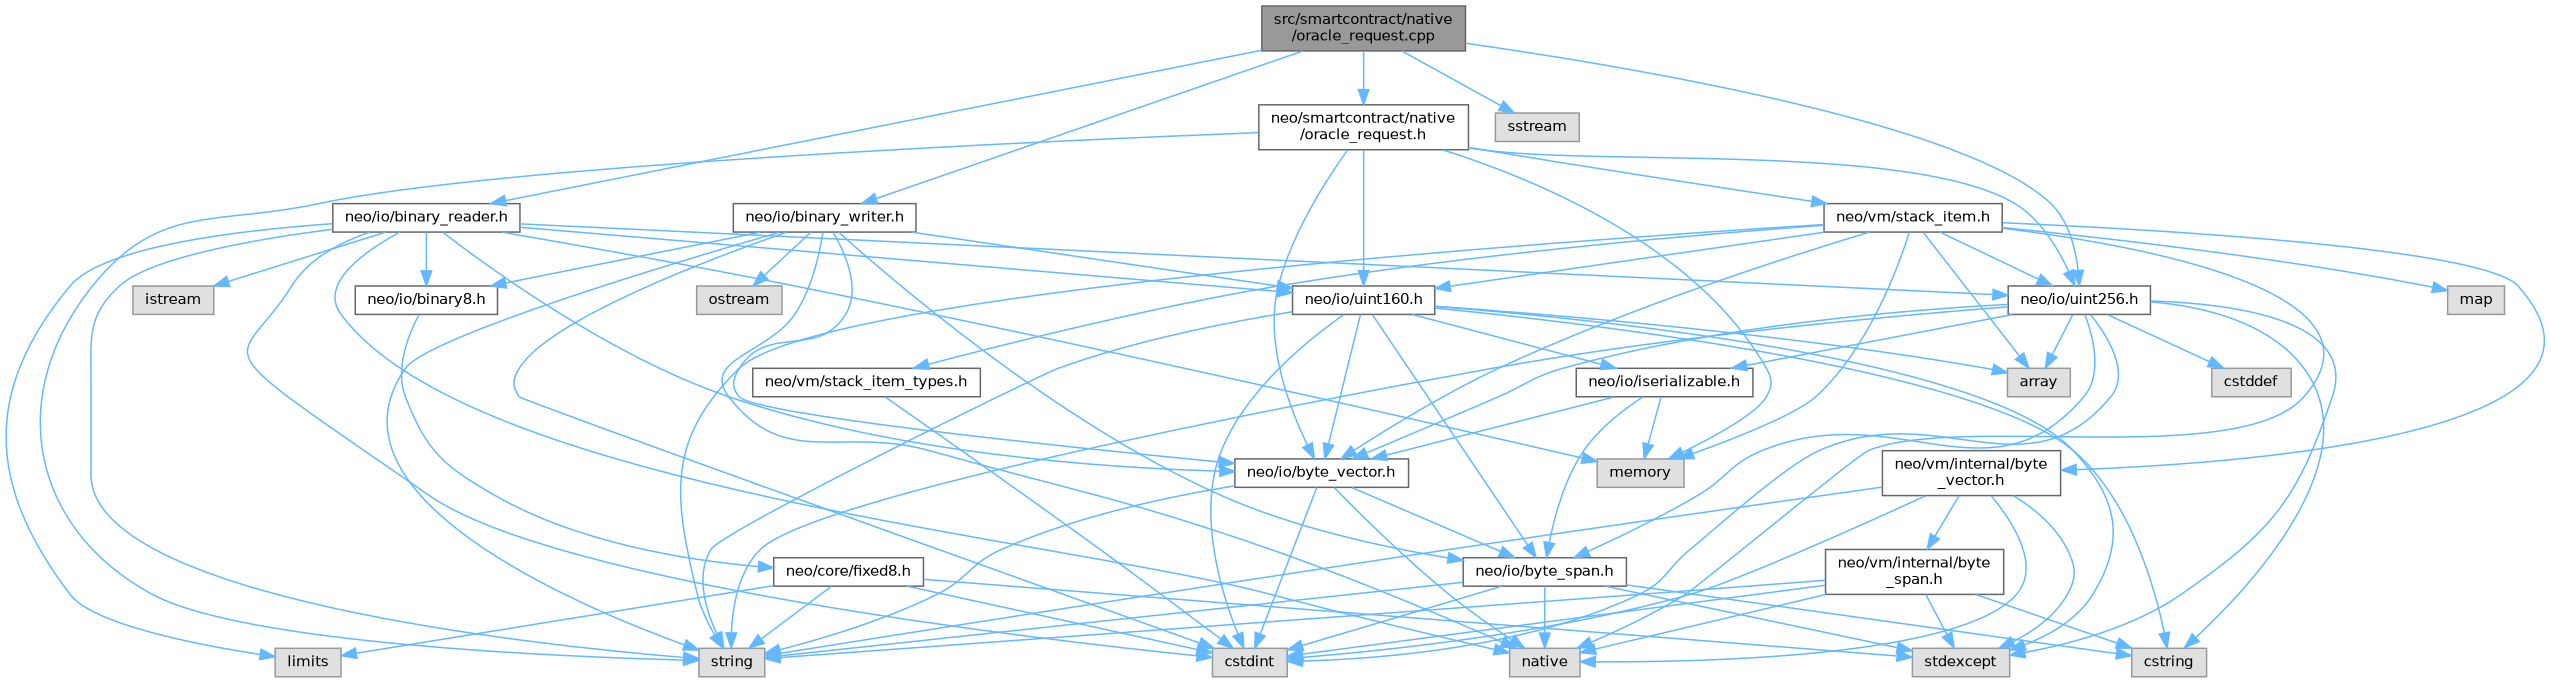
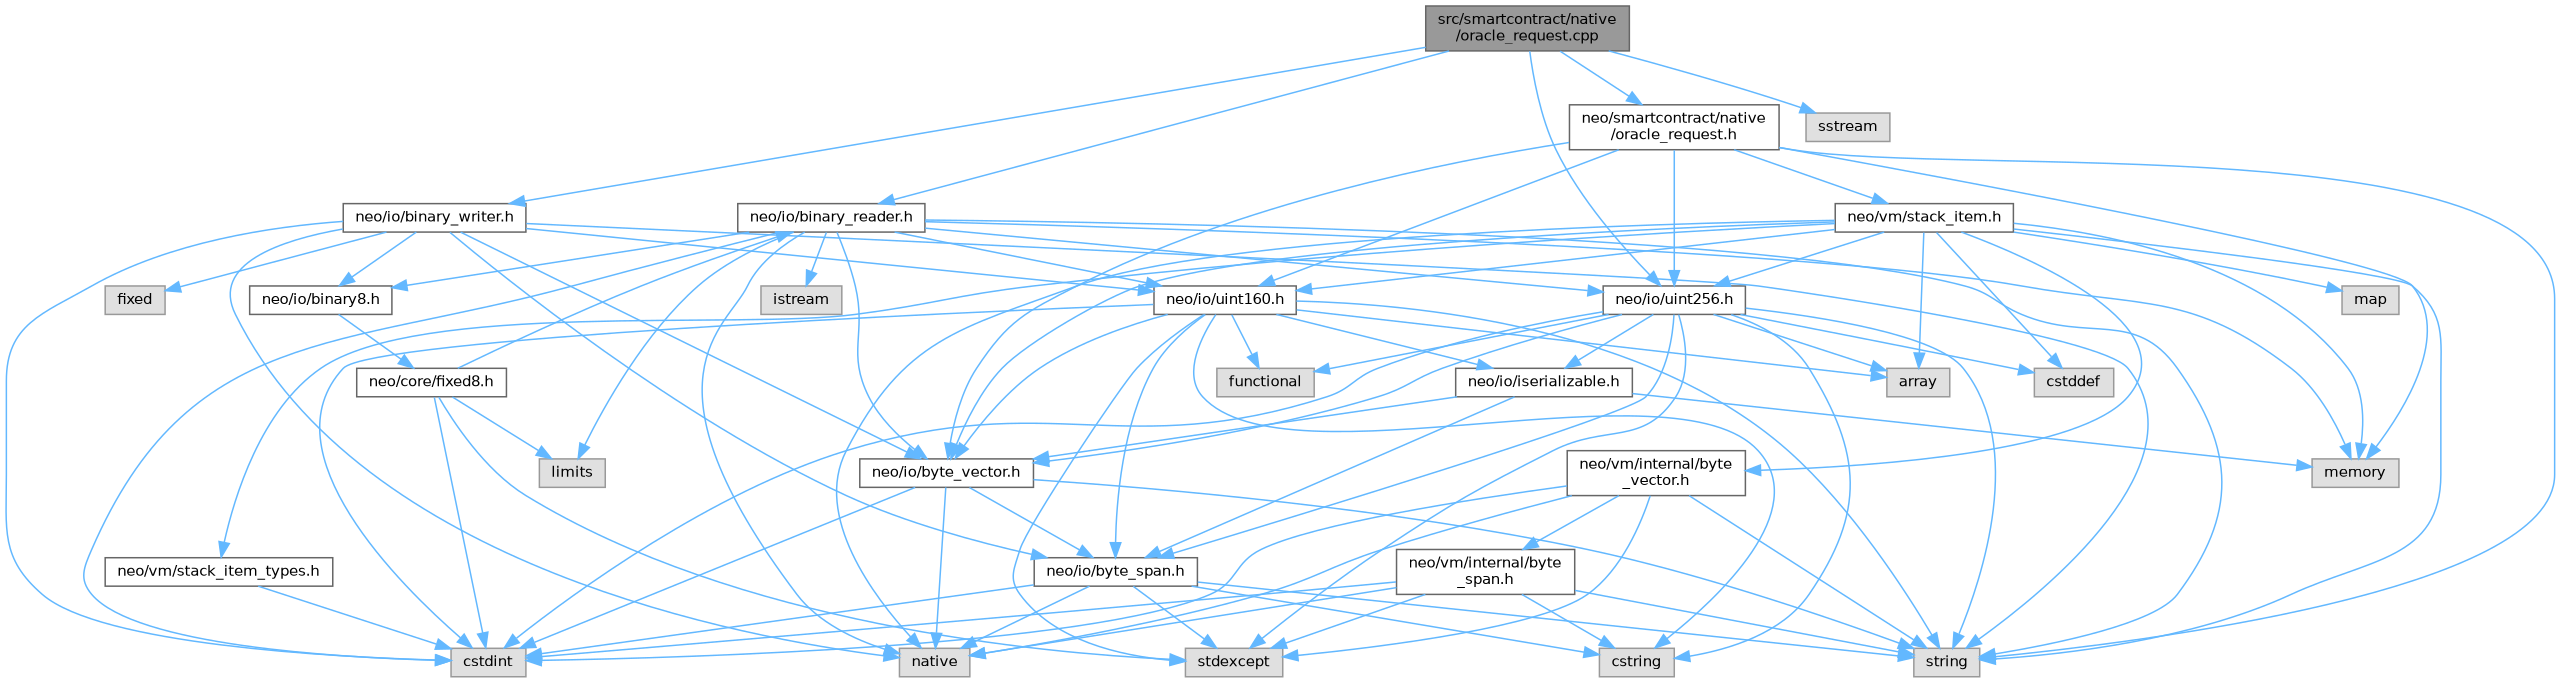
none -> (1971, 270)
(739, 300) -> (135, 300)
none -> (1266, 383)
(796, 613) -> (615, 297)
